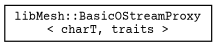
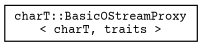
(108, 23) -> (101, 23)
